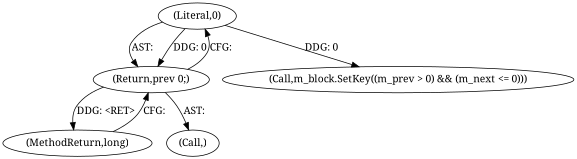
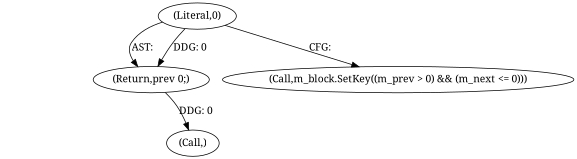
(321, 48) -> (321, 48)
(205, 56) -> none
(196, 111) -> (196, 111)
(77, 143) -> none
